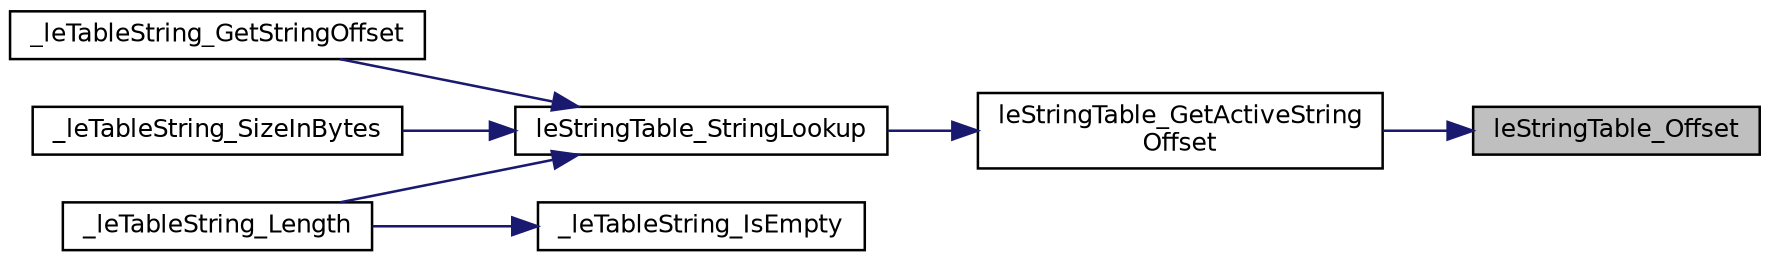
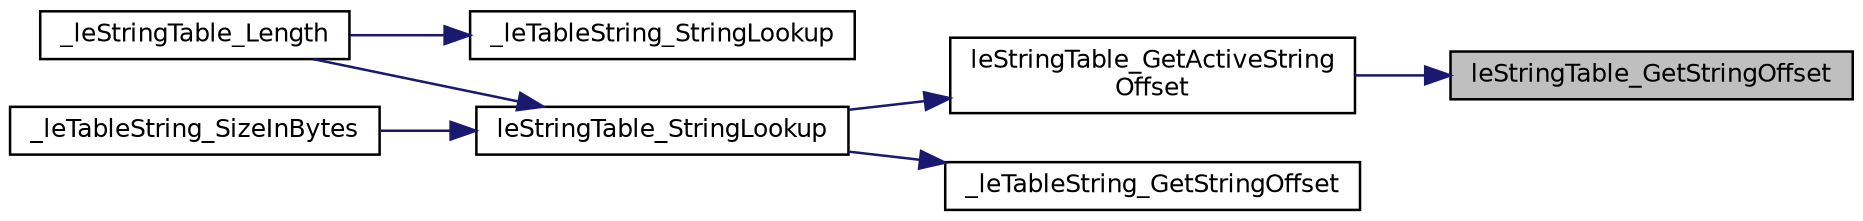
(446, 80) -> (884, 156)
(1616, 131) -> (1652, 75)
(217, 226) -> (195, 35)
(701, 226) -> (662, 35)
